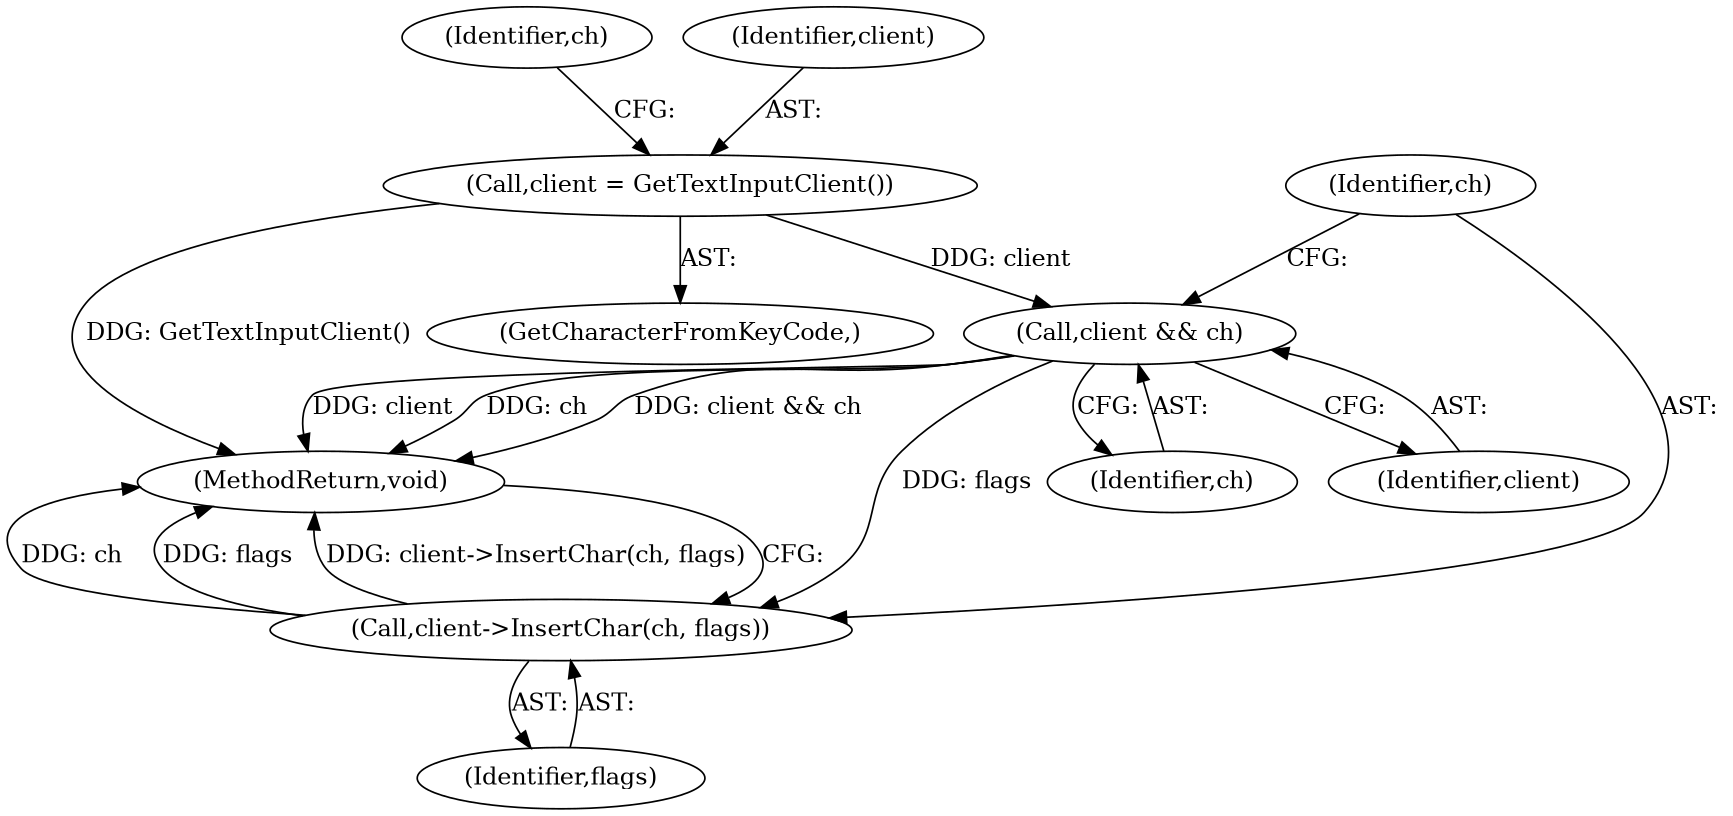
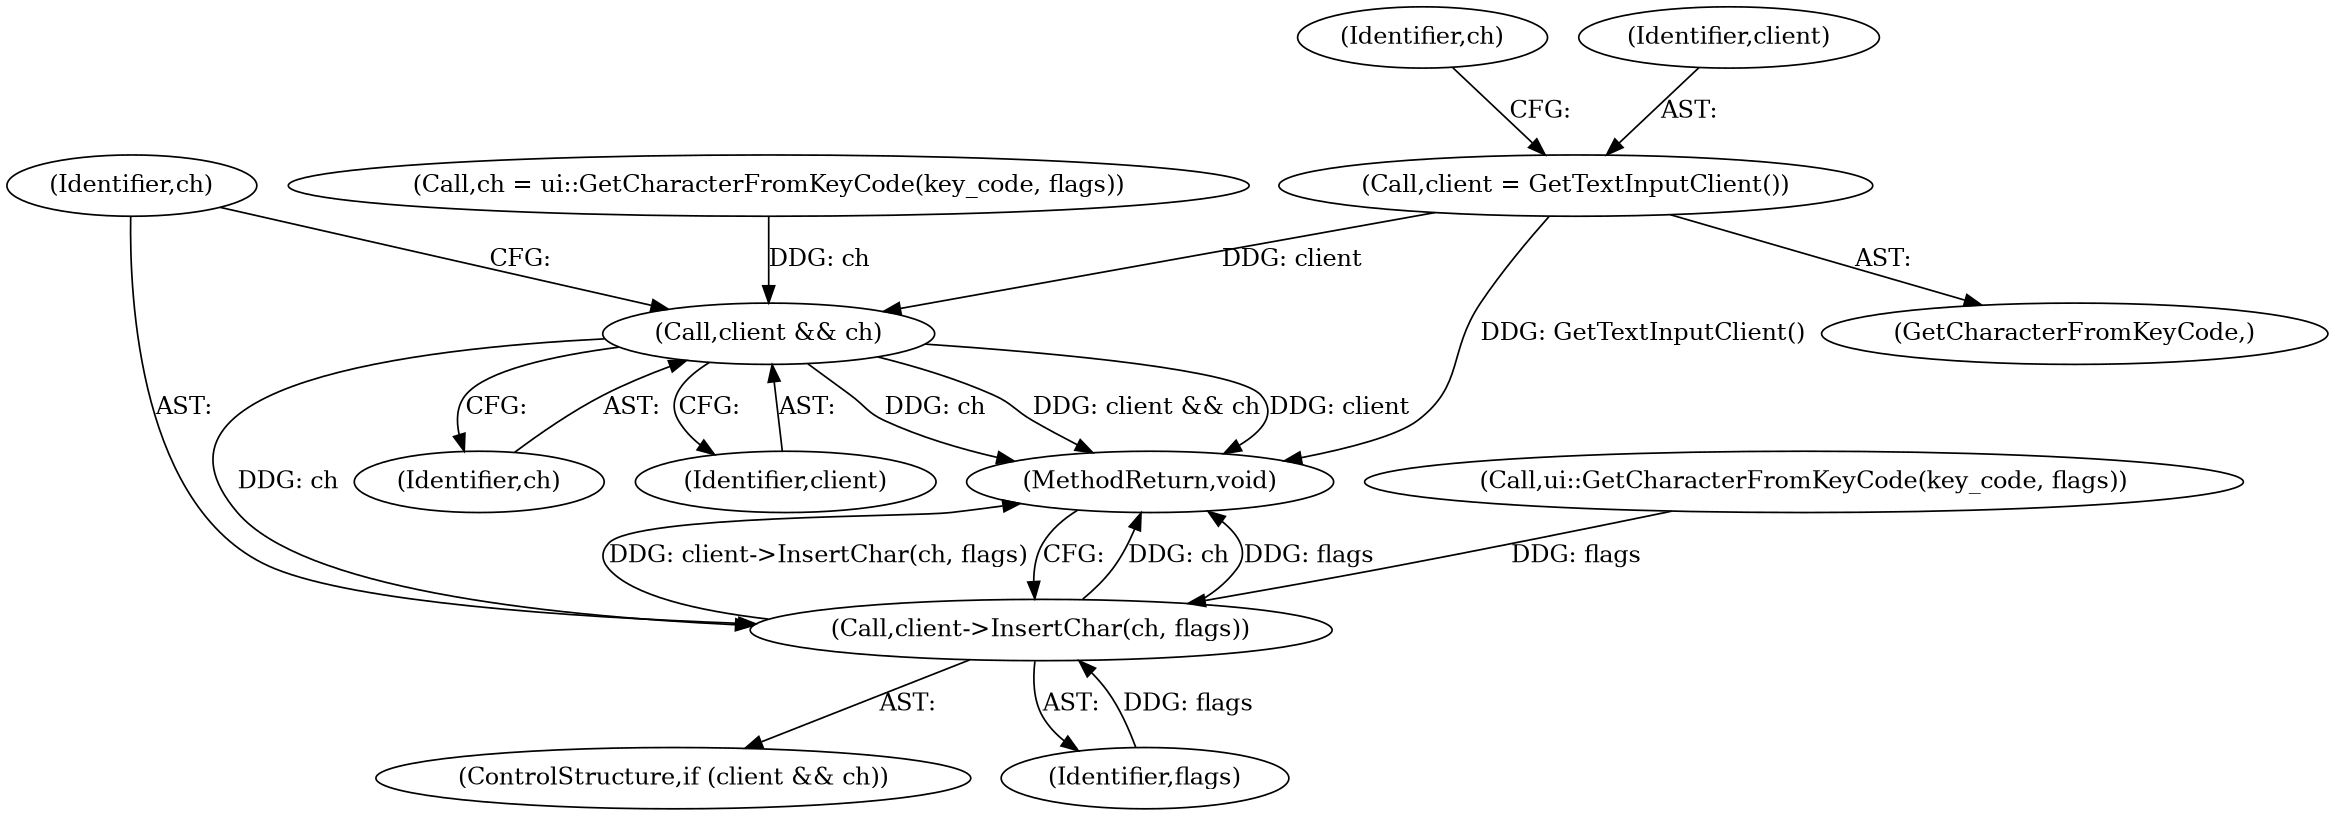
none -> (769, 186)
(967, 482) -> (289, 482)
none -> (1804, 482)
(610, 704) -> (1188, 704)
none -> (673, 778)
